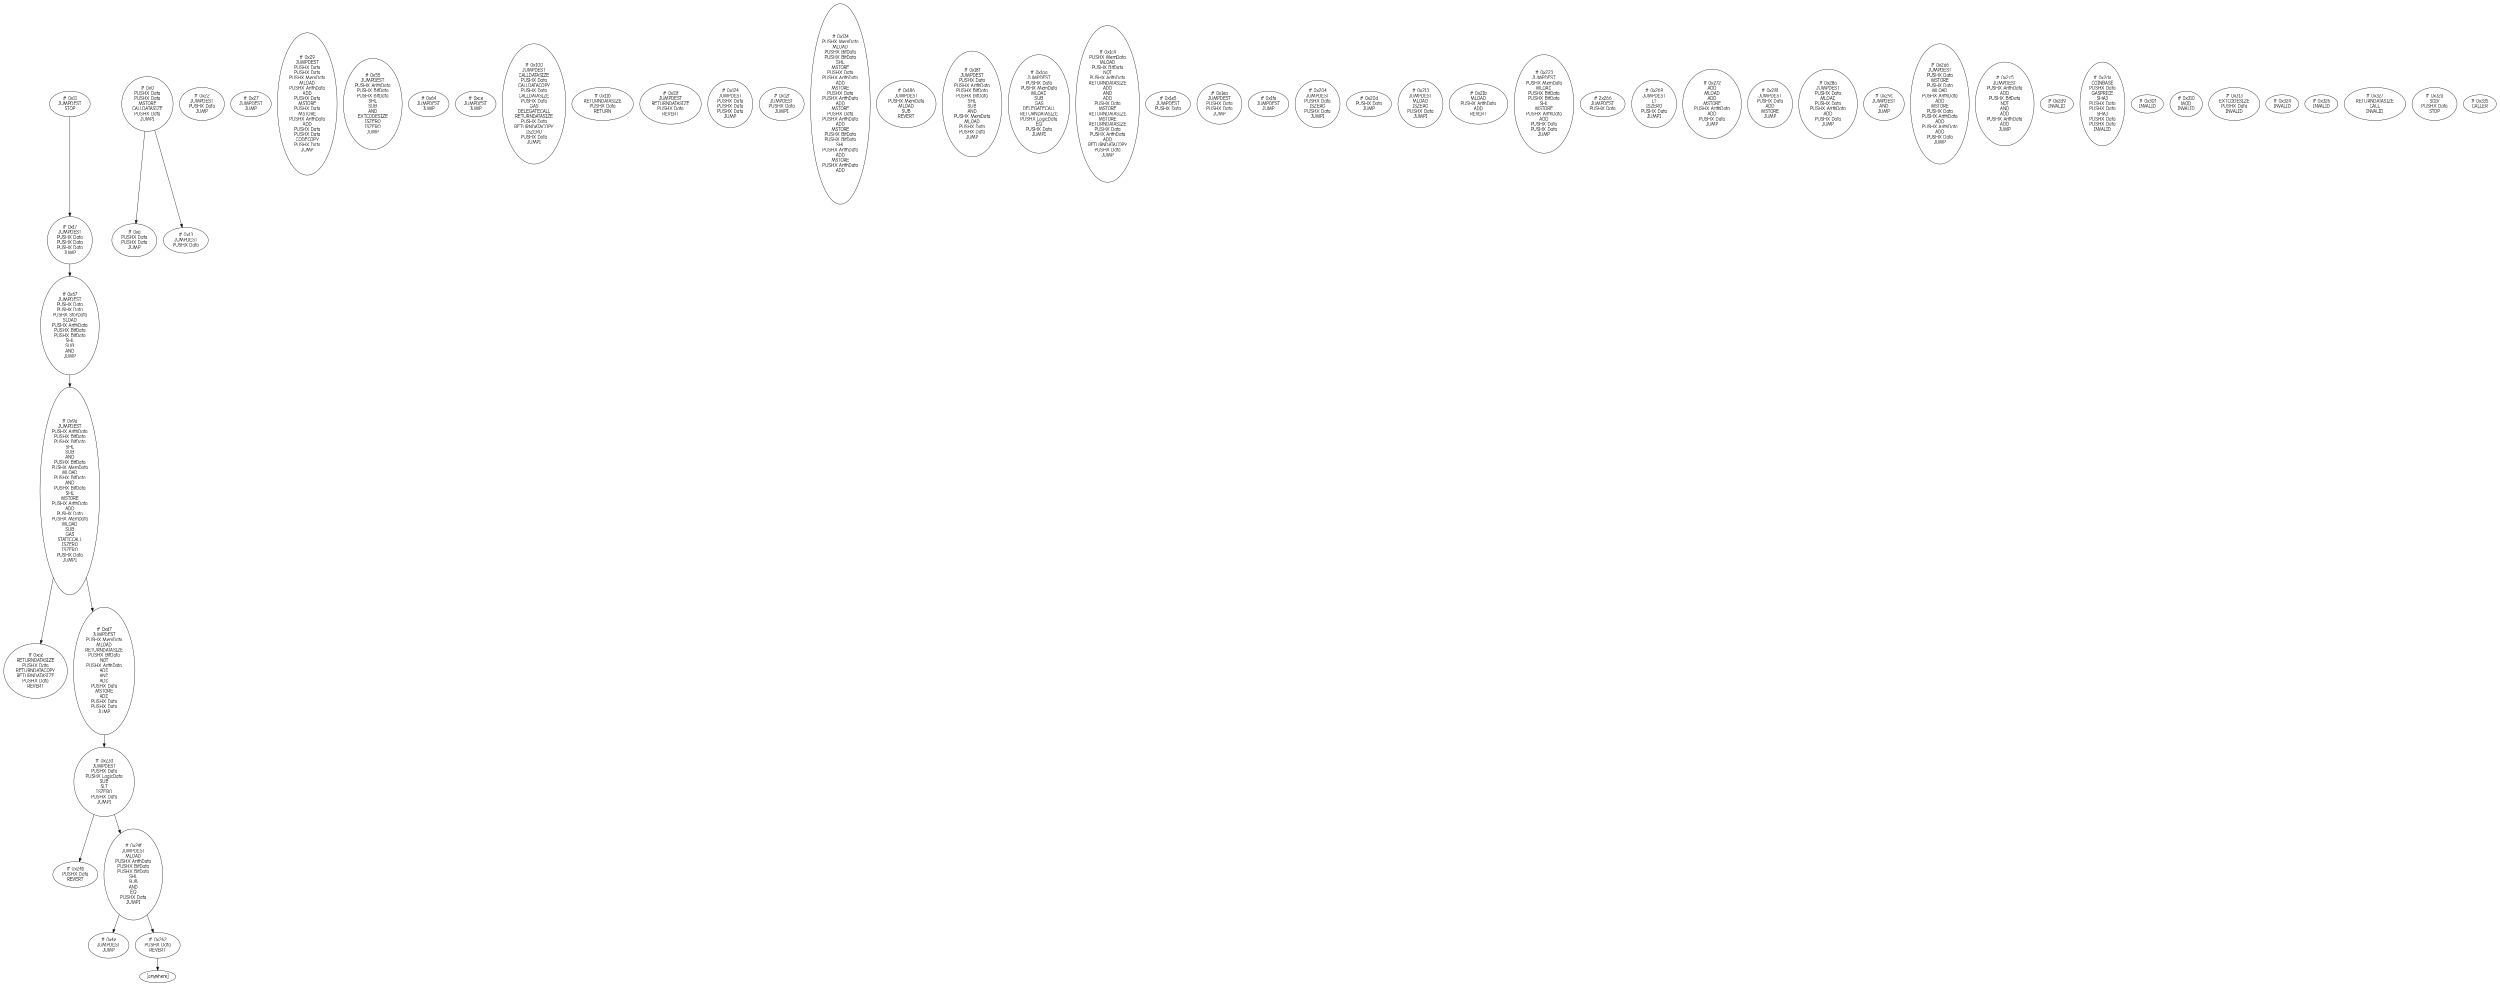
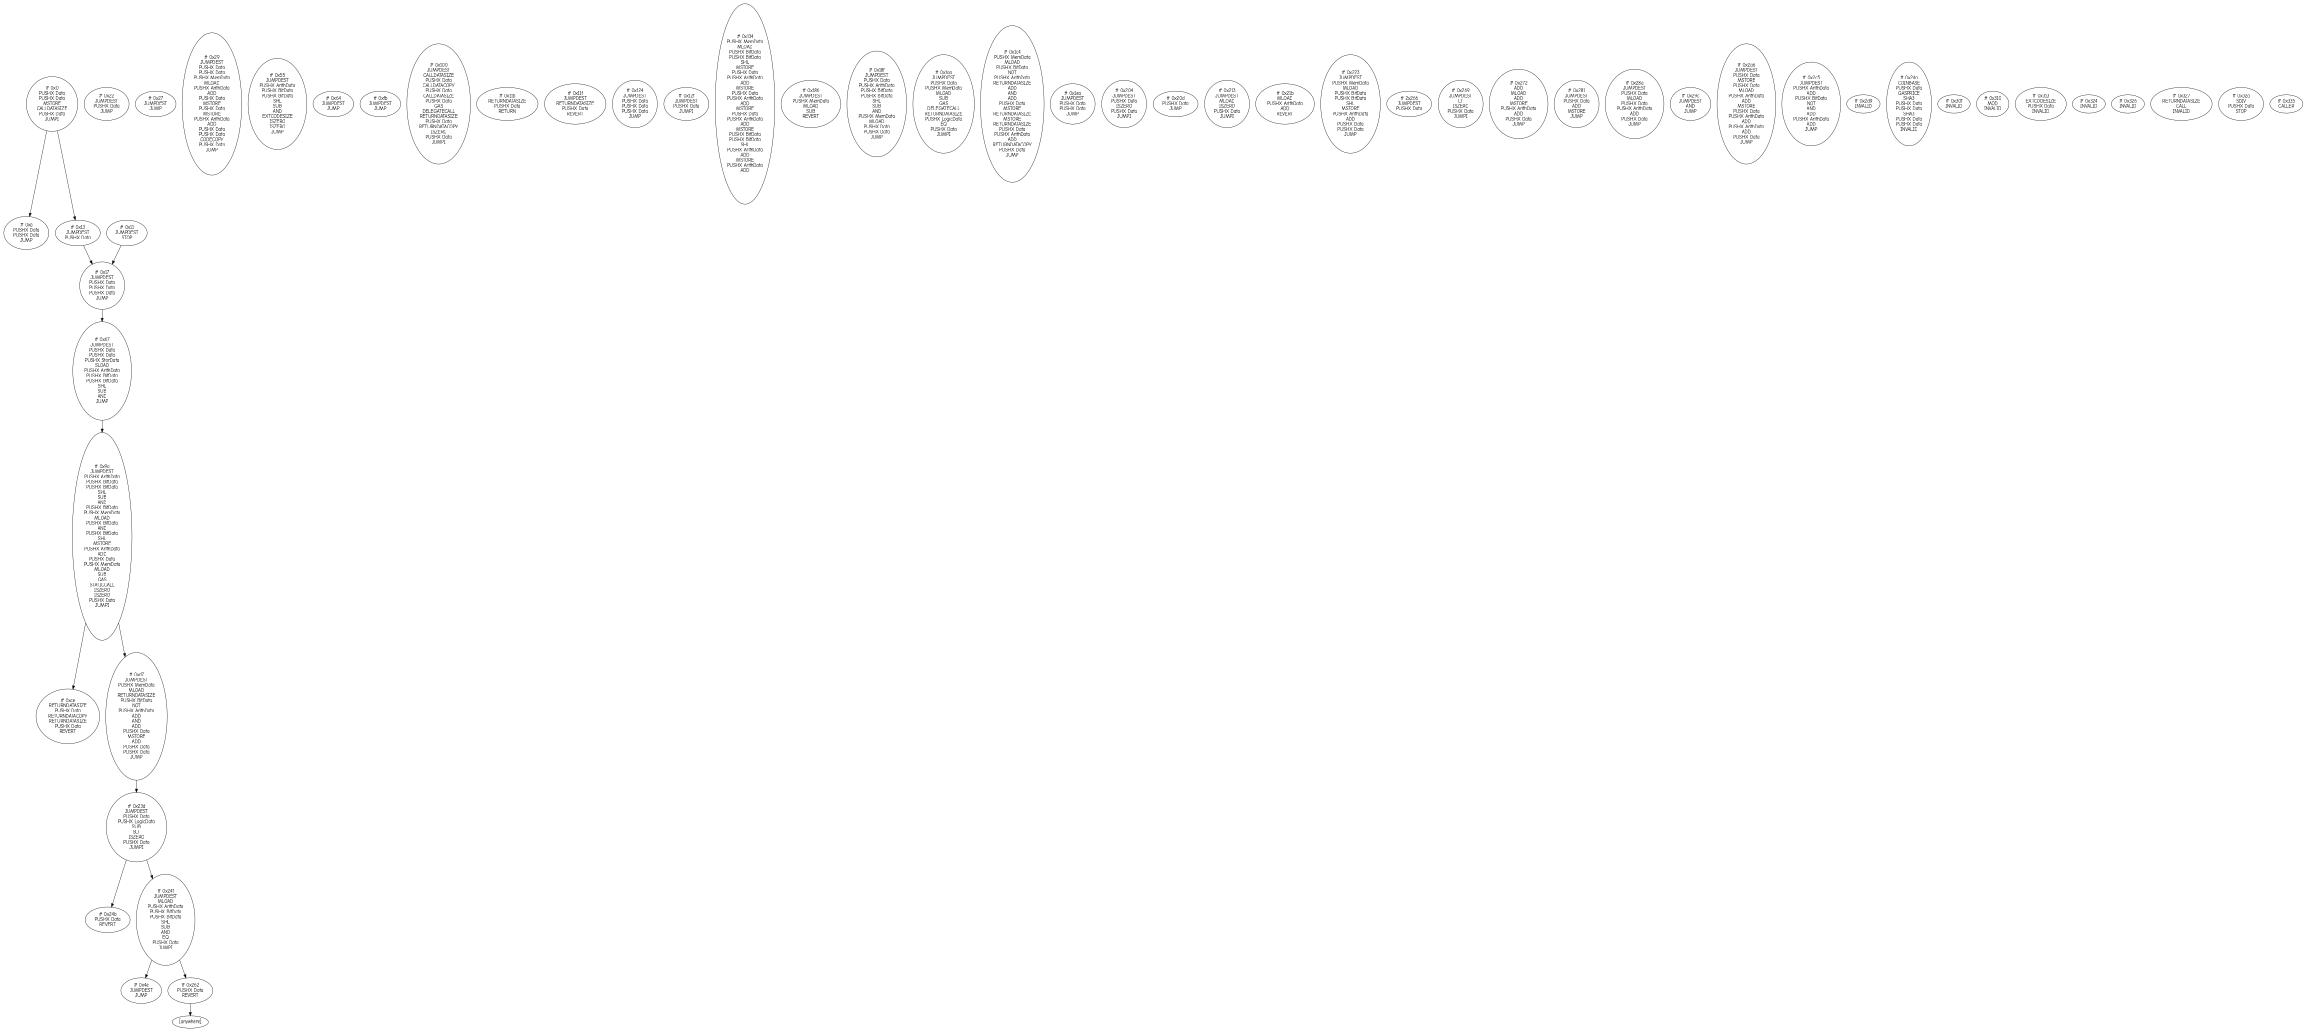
(476, 104) -> (380, 104)
(1168, 104) -> none
(1268, 104) -> none
none -> (87, 253)
